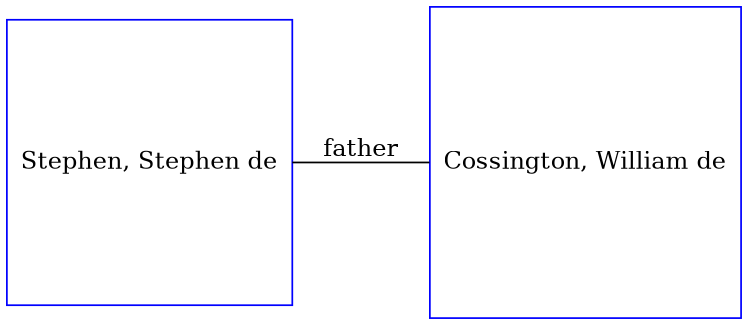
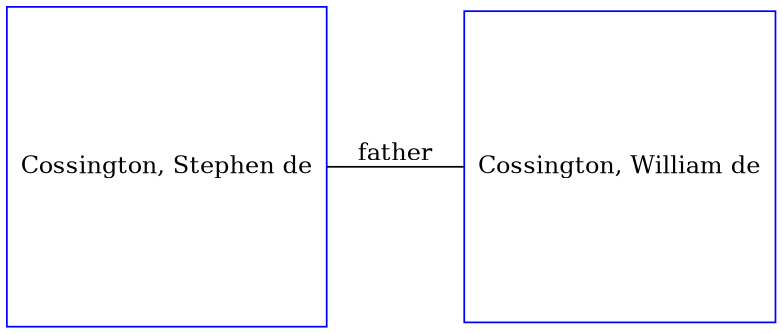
(150, 162) -> (167, 167)
